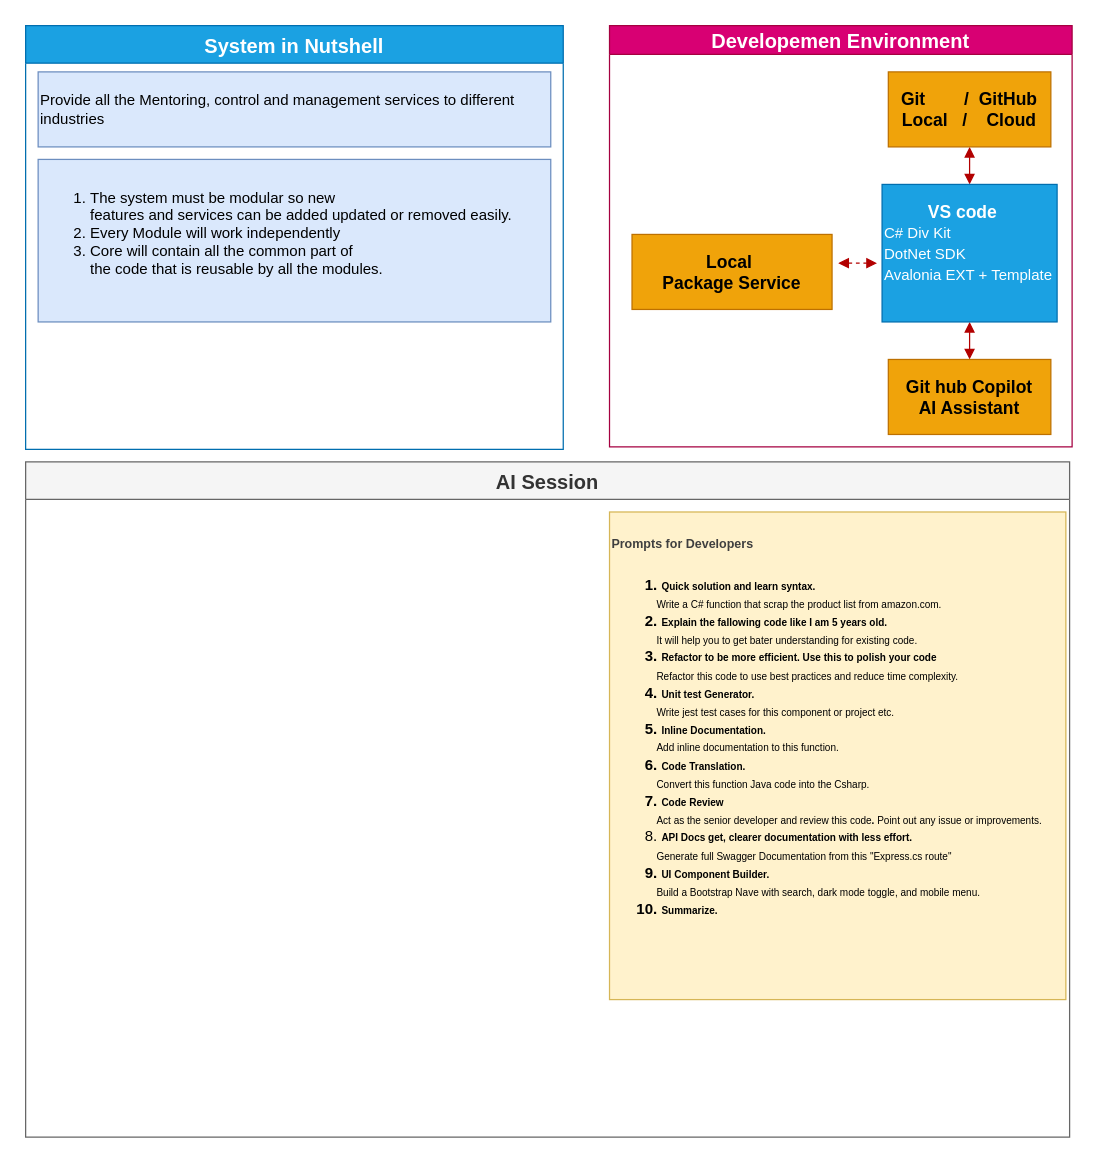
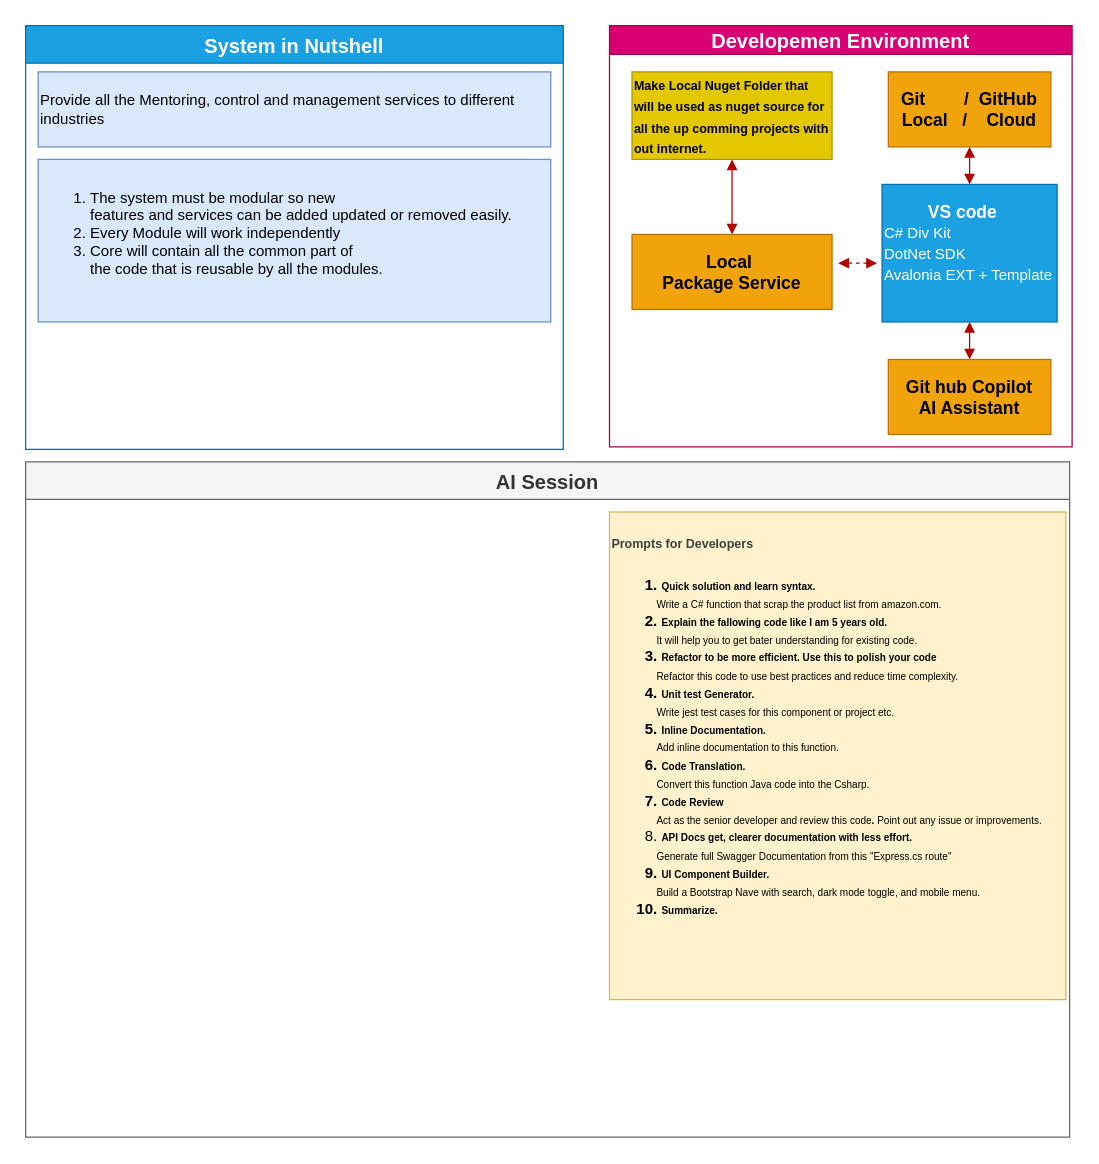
none -> (732, 116)
none -> (732, 197)
